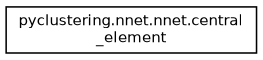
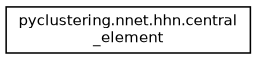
(131, 30) -> (128, 30)
